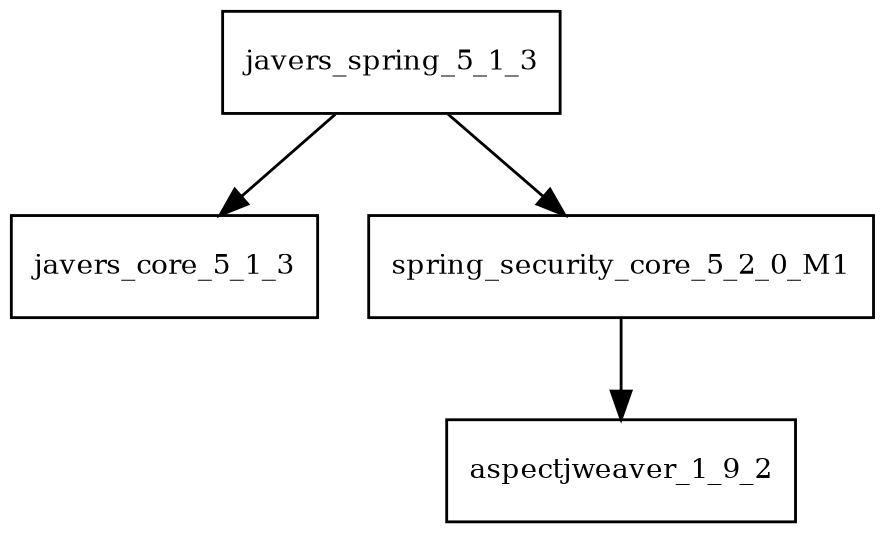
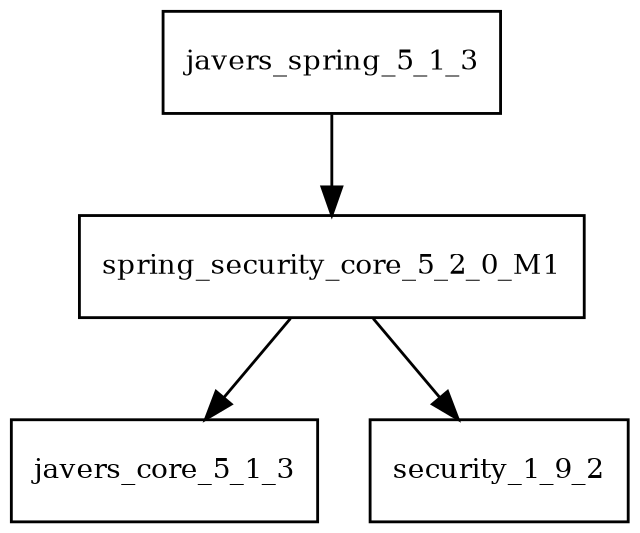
(288, 155) -> (257, 358)
(621, 471) -> (499, 471)
